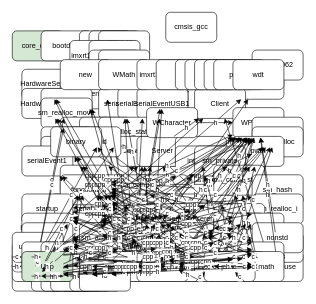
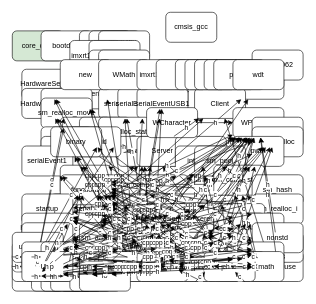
(220, 161) -> (220, 161)
(47, 267) -> (47, 267)
